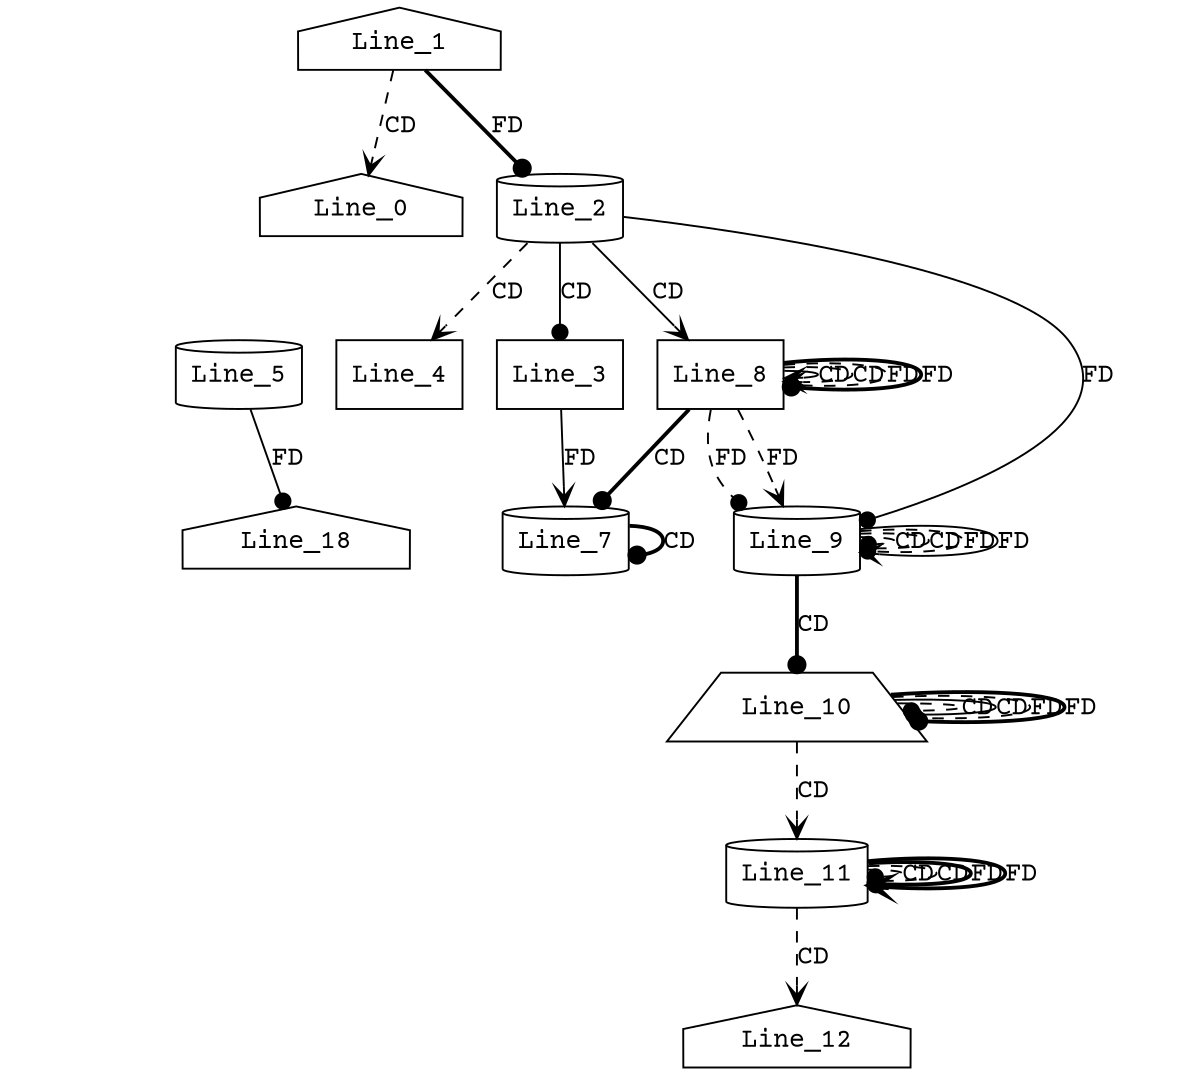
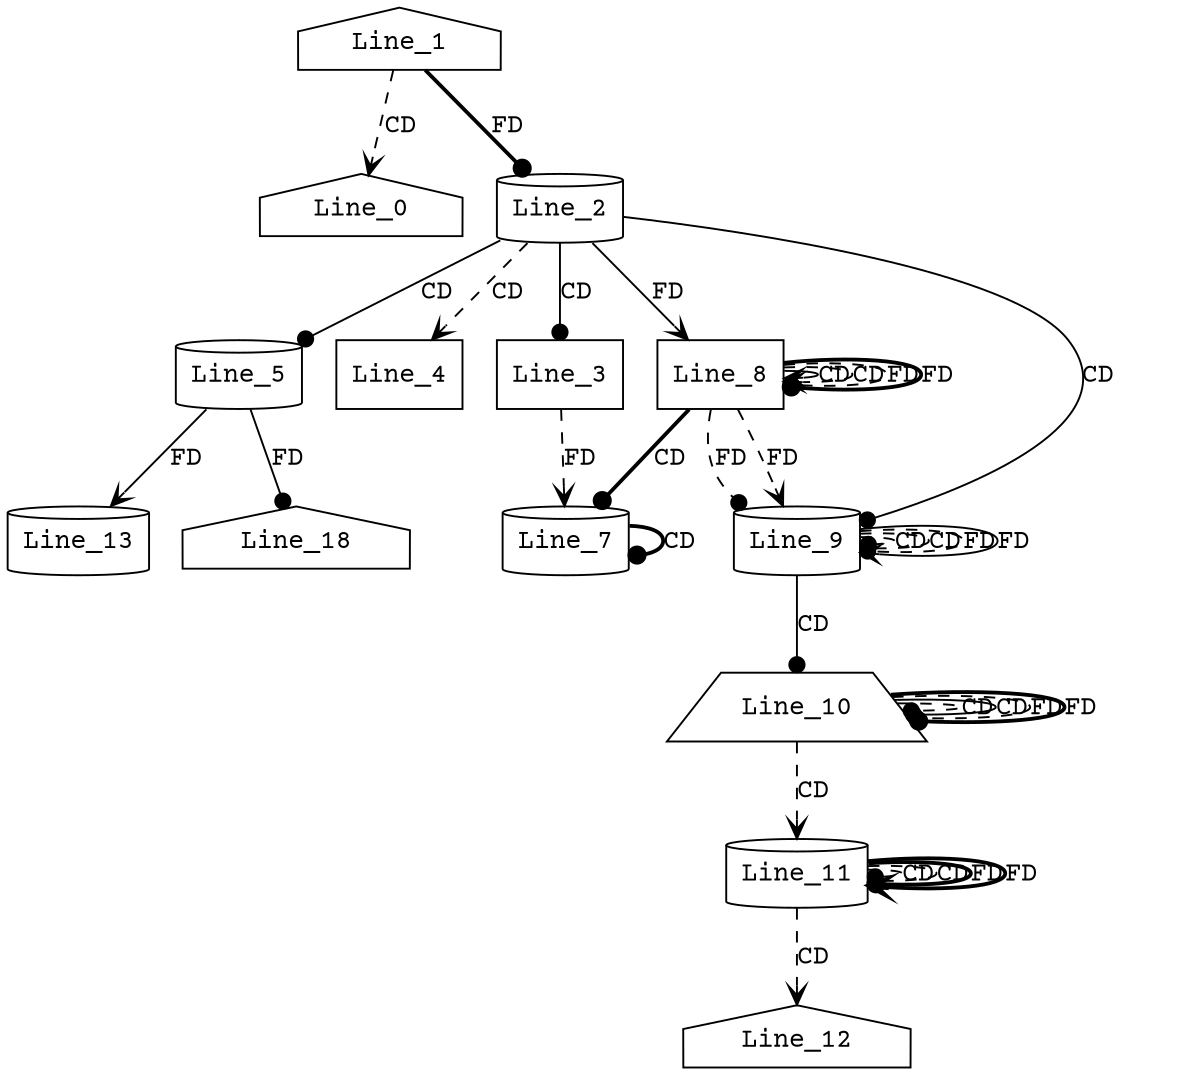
none -> (407, 288)
(668, 291) -> (668, 291)
(1098, 375) -> (1098, 375)
(562, 448) -> (562, 448)
none -> (78, 541)
(797, 616) -> (797, 616)
